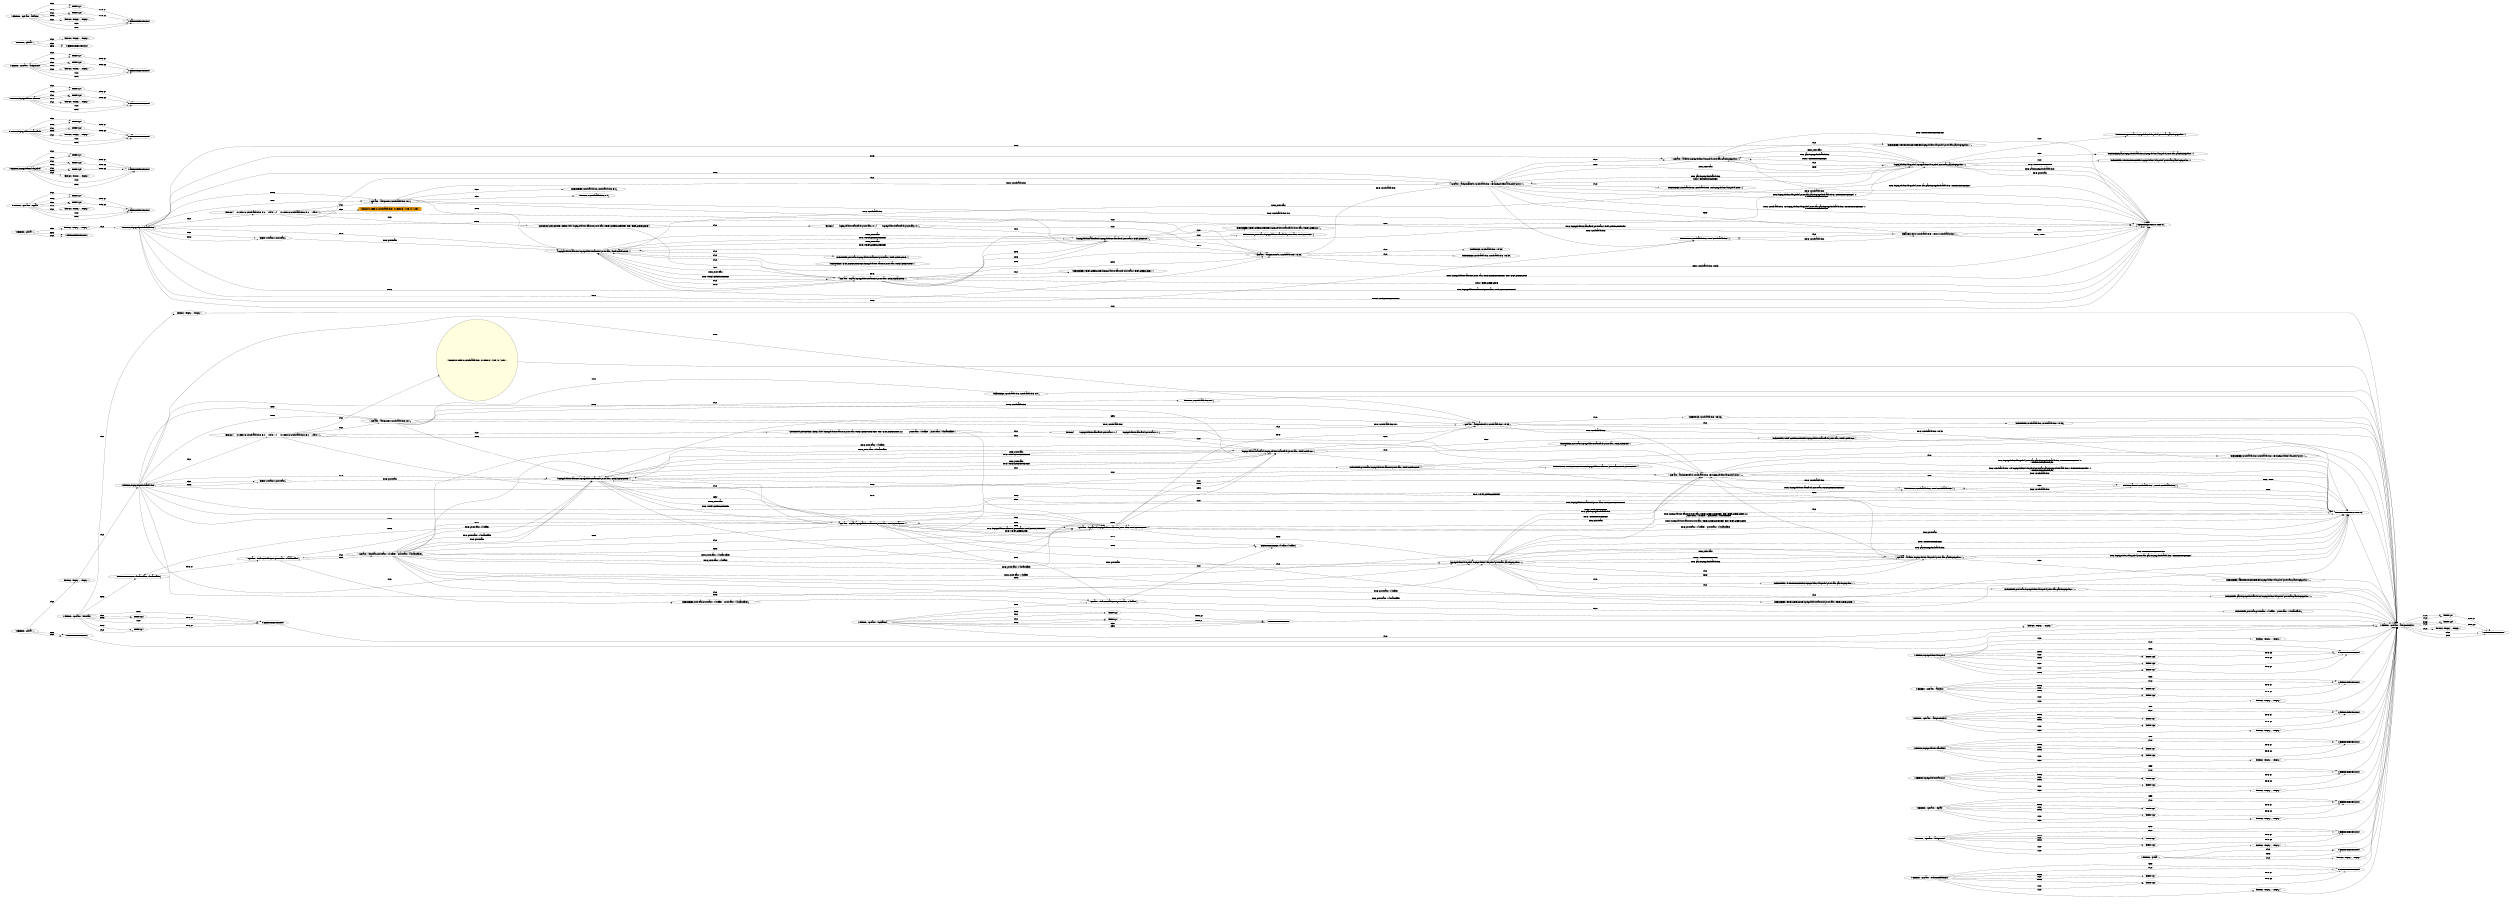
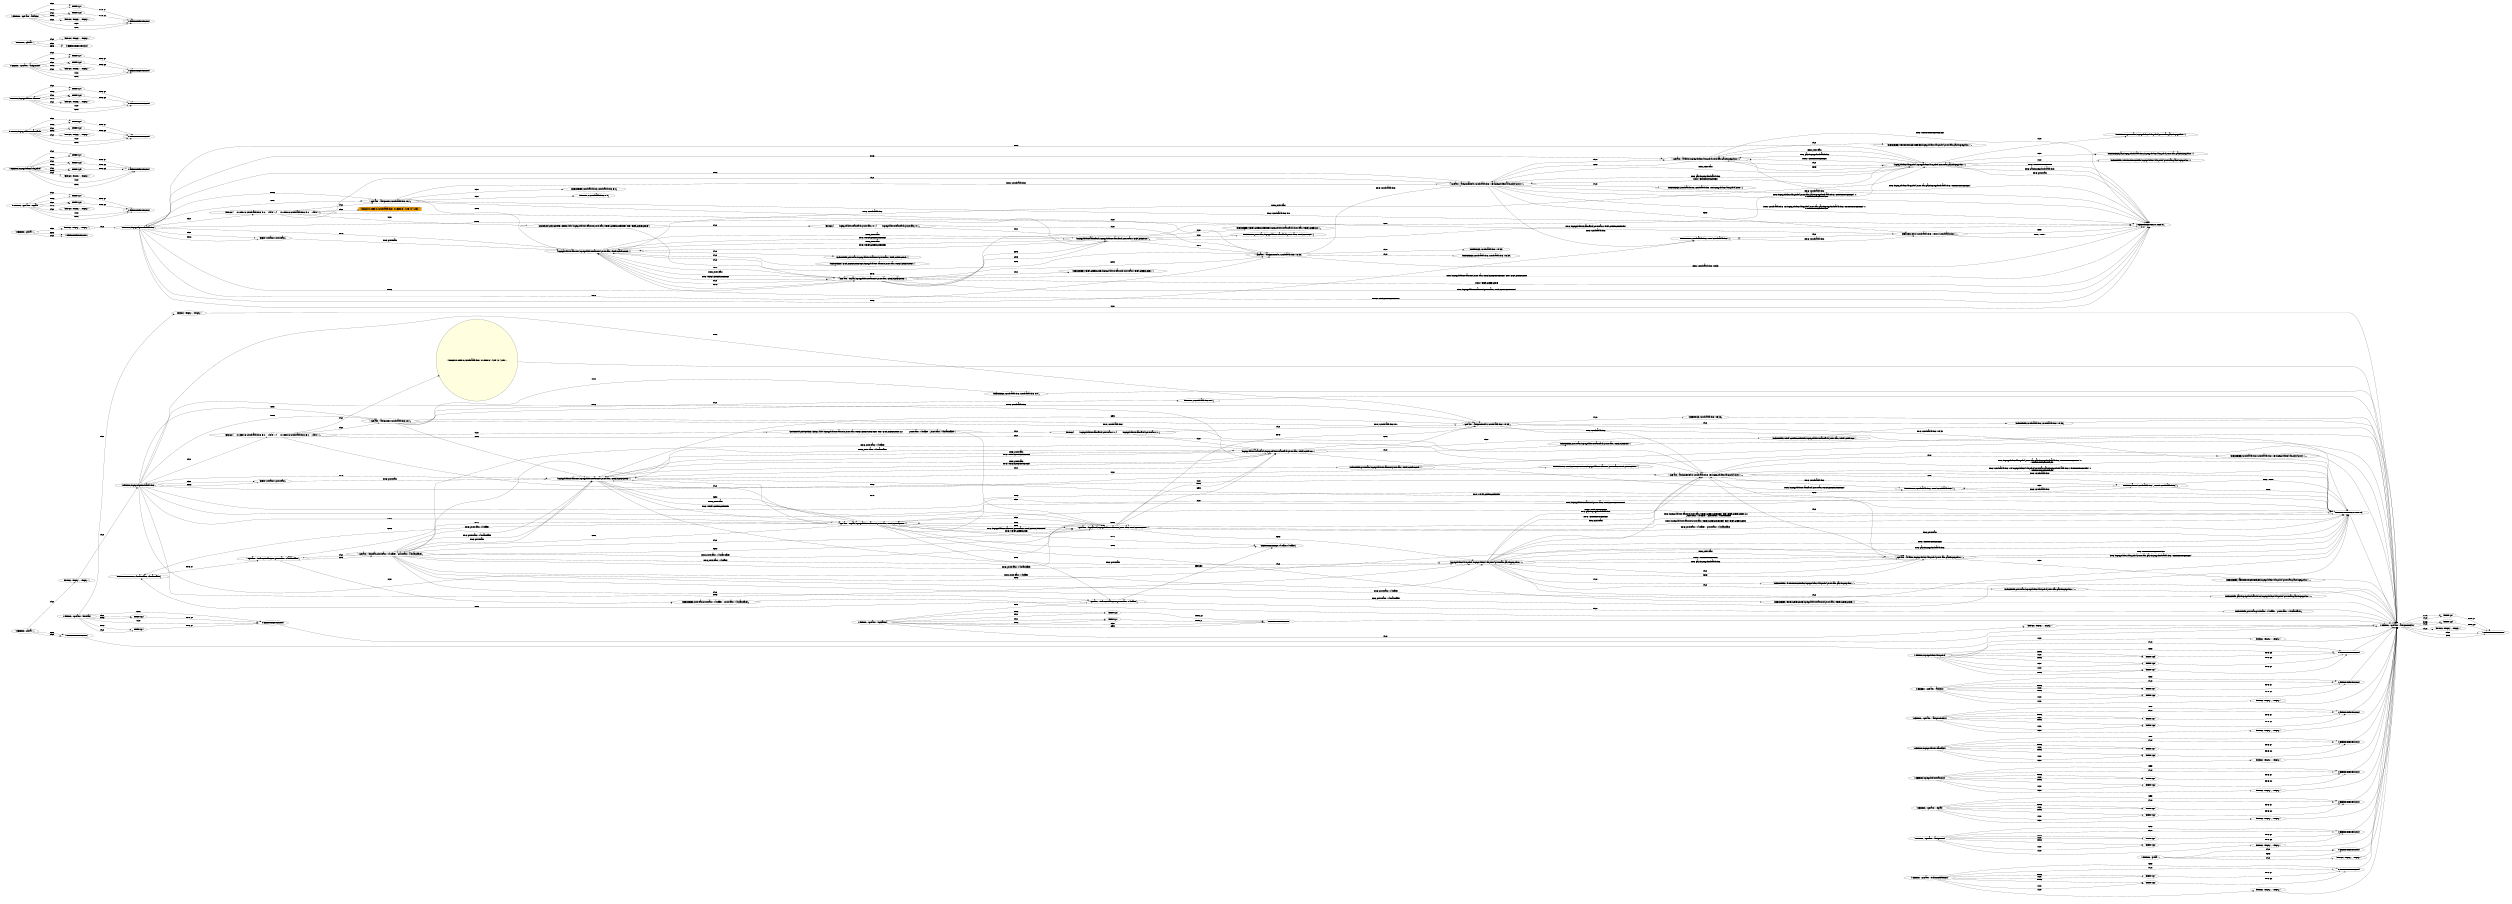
(1199, 566) -> (1199, 566)
(107, 597) -> (608, 607)
